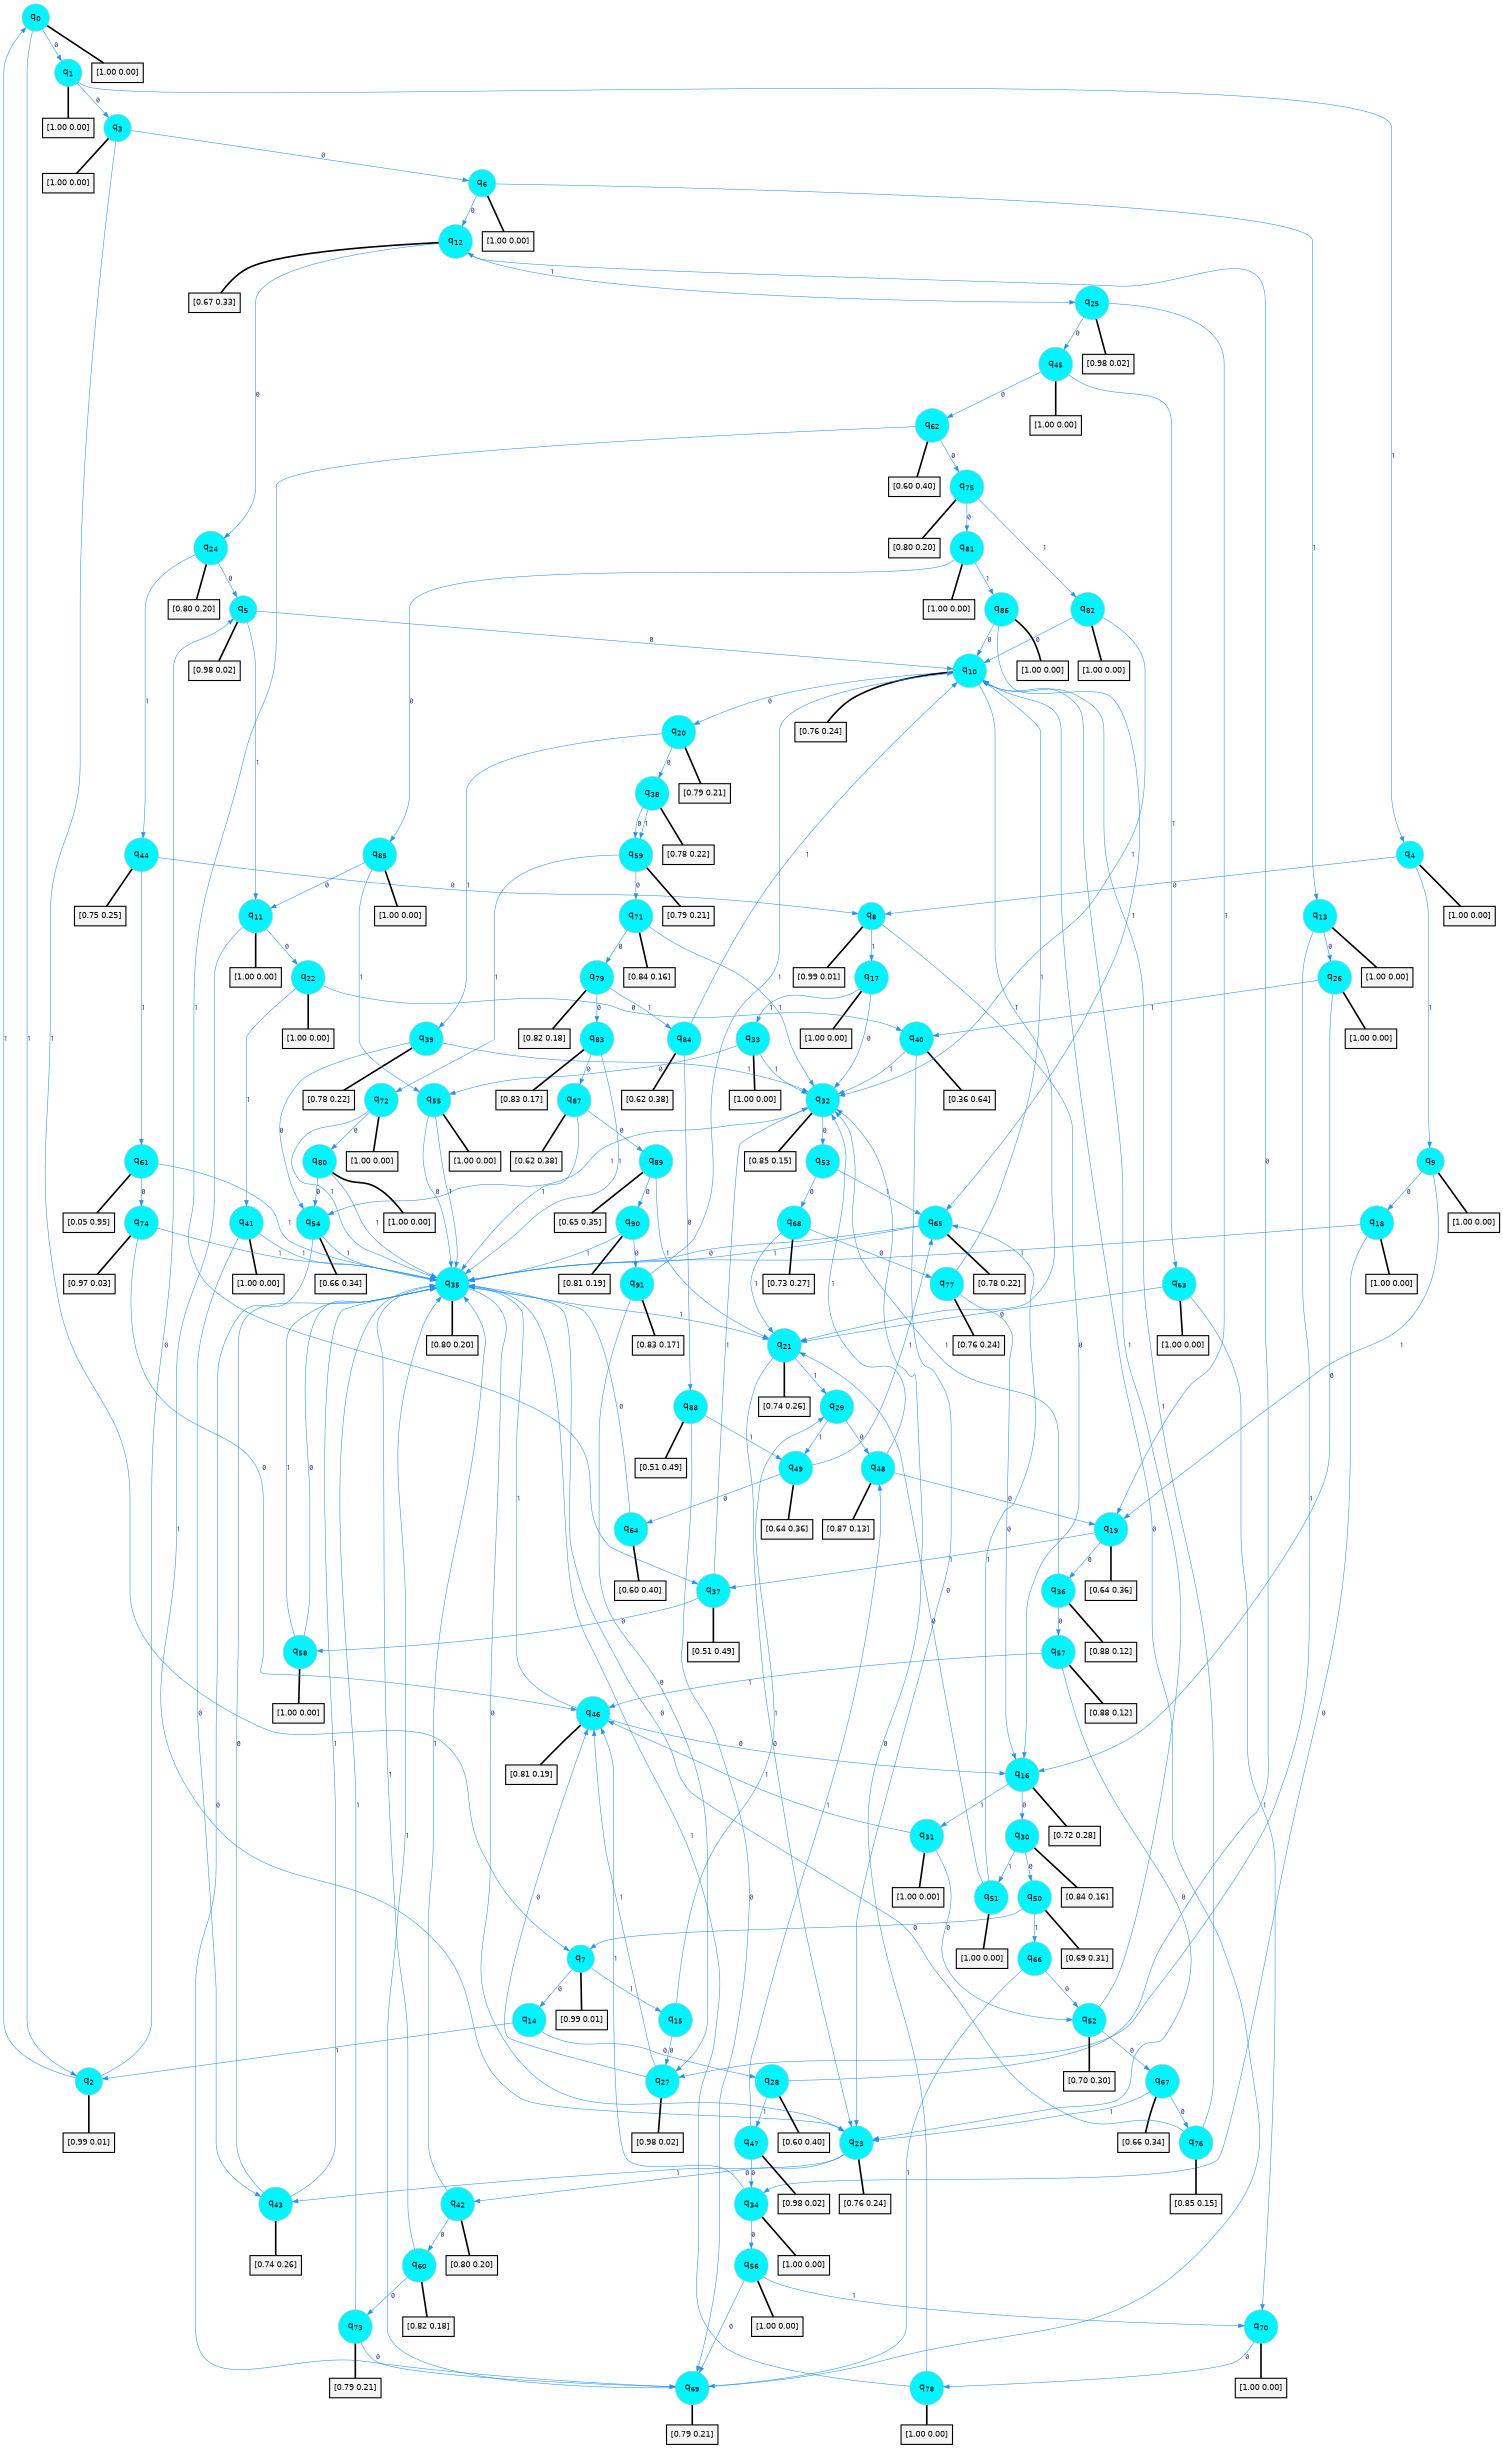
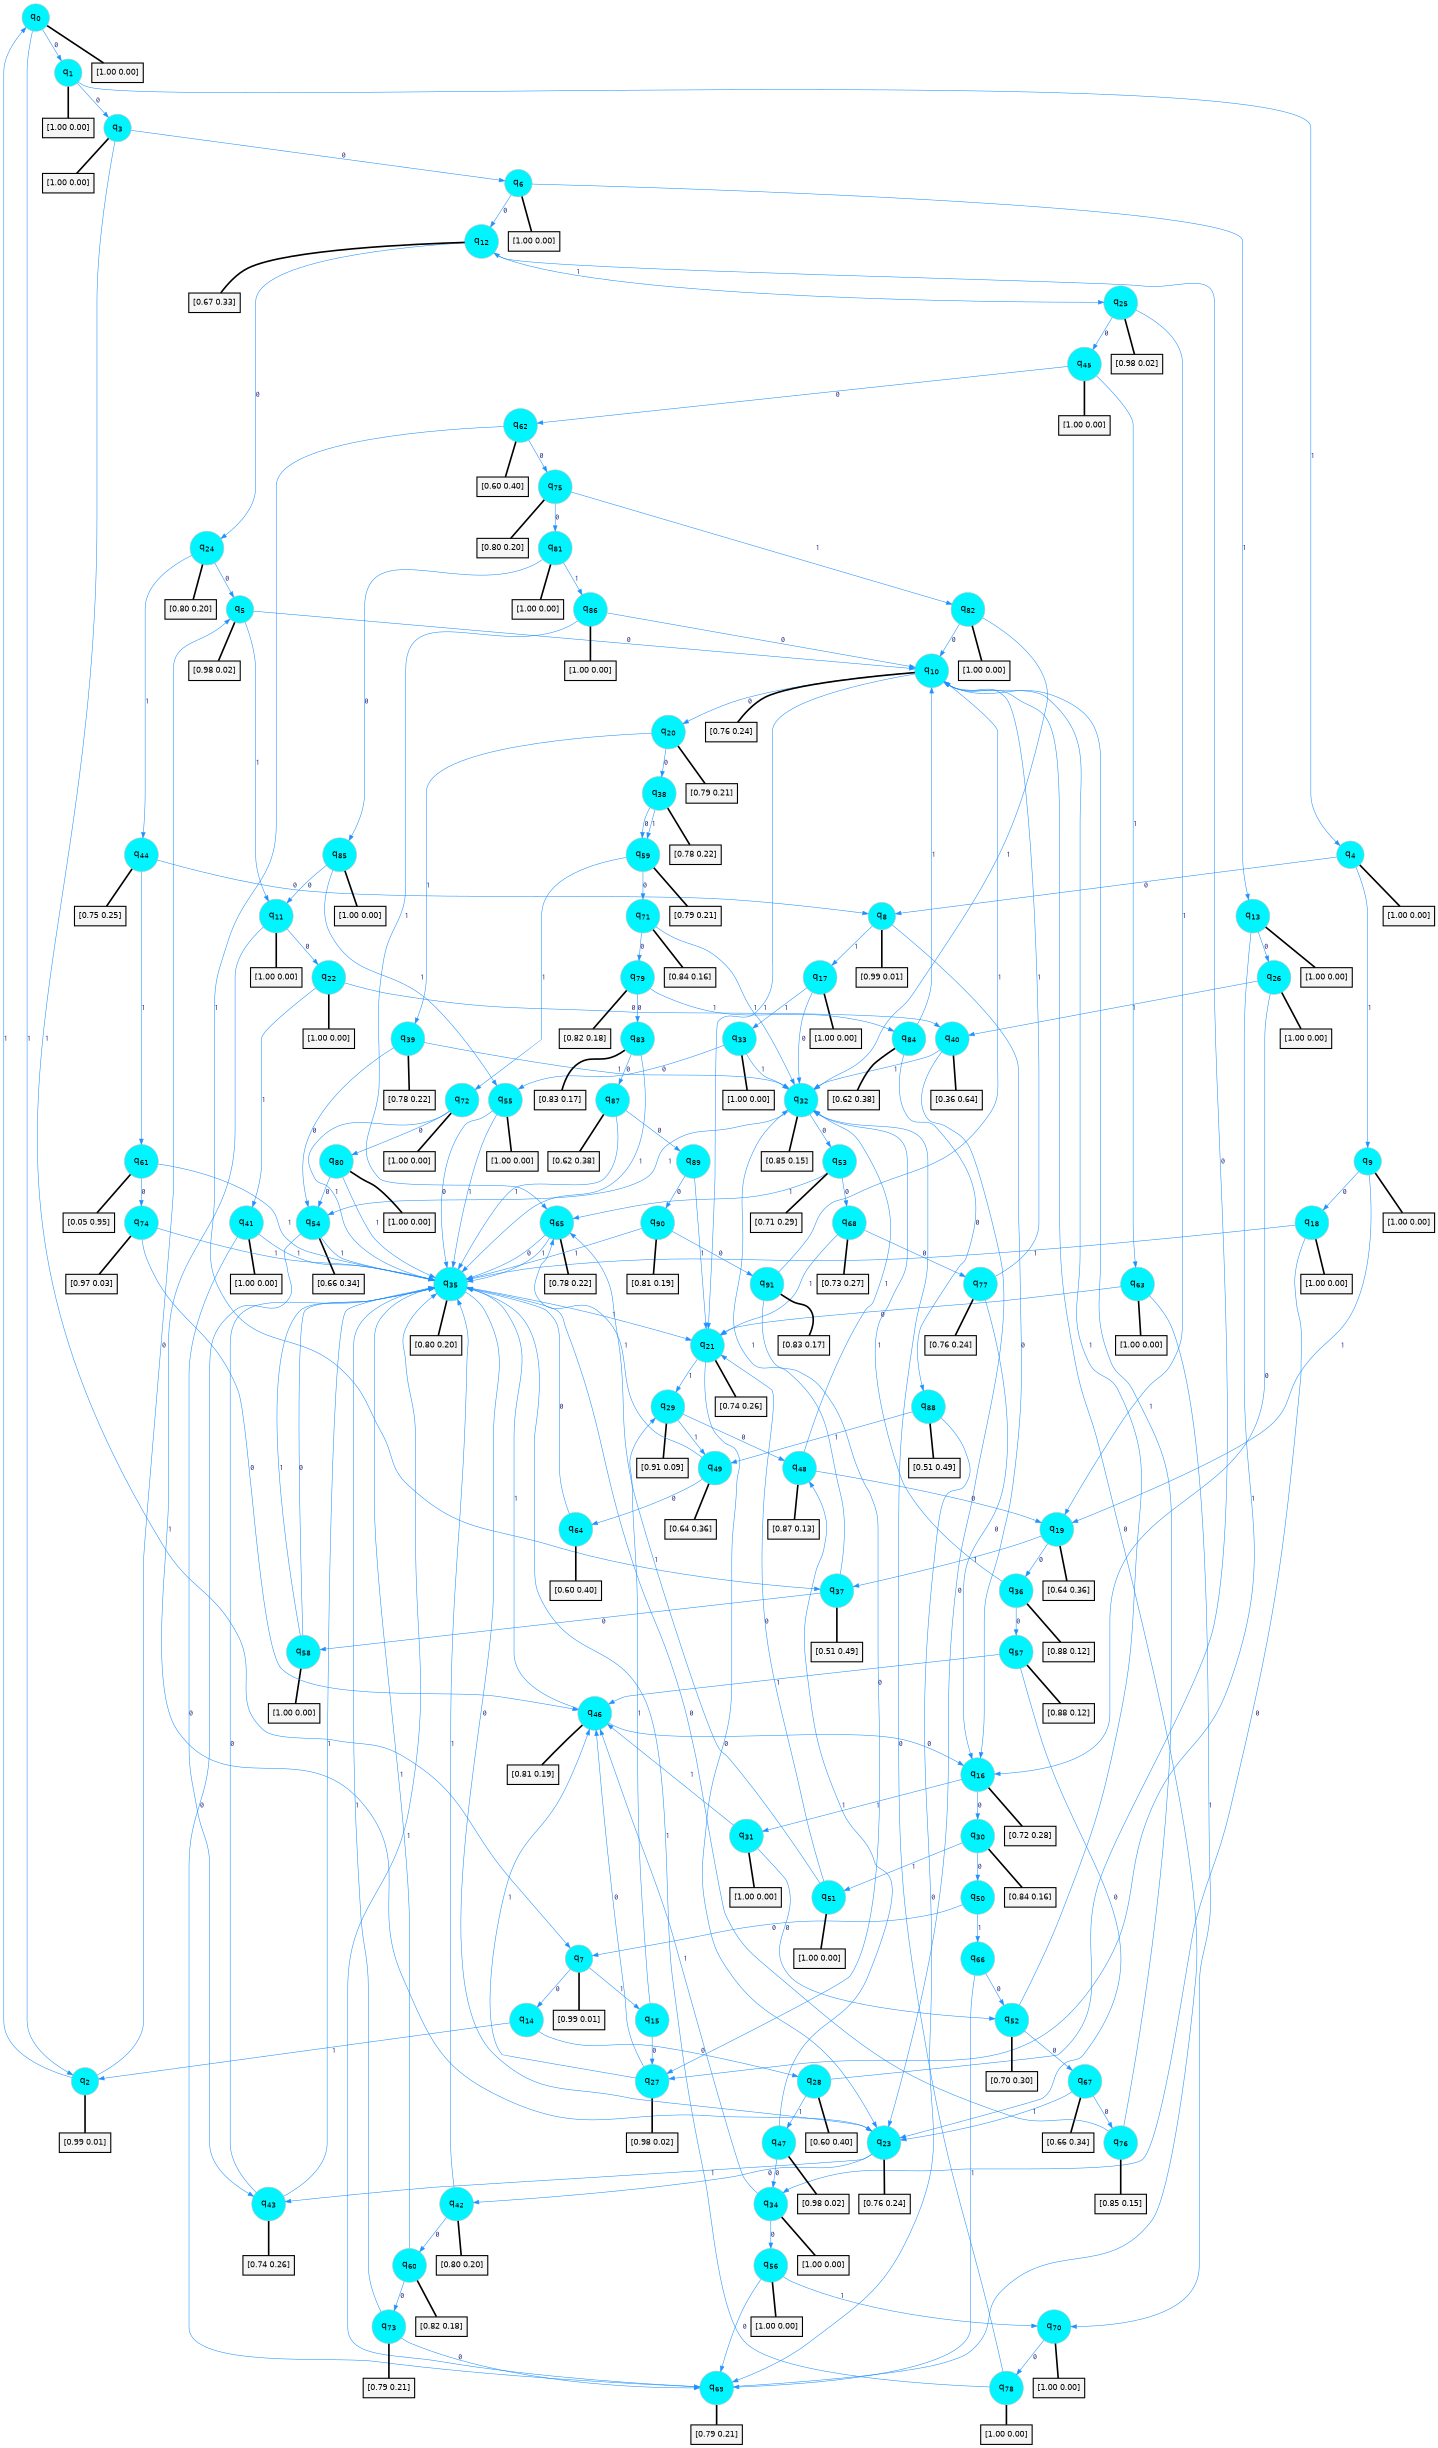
(580, 1223) -> none
none -> (776, 1223)
none -> (662, 1468)
(1087, 1959) -> none
